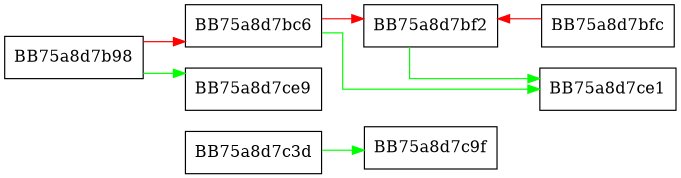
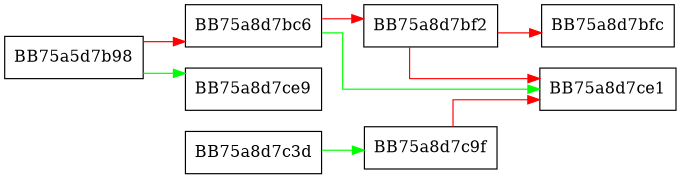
(526, 19) -> (514, 33)
(74, 58) -> (74, 58)
(453, 79) -> (453, 79)
none -> (477, 100)
